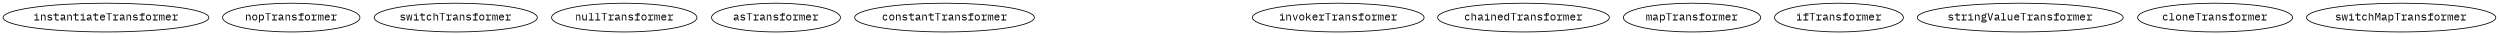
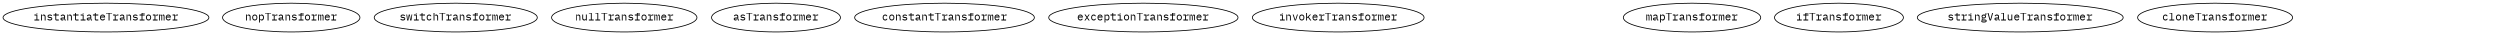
none -> (1143, 18)
(1524, 18) -> none
(2401, 18) -> none
